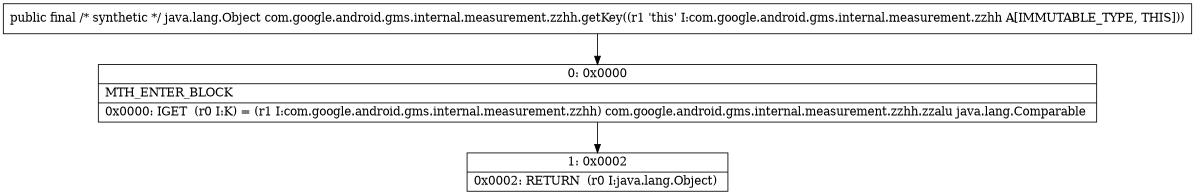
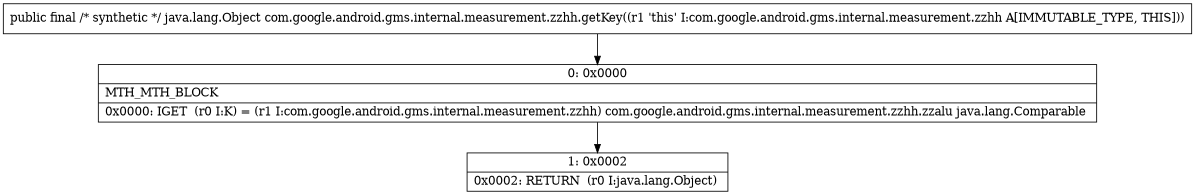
(169, 93) -> (162, 93)
